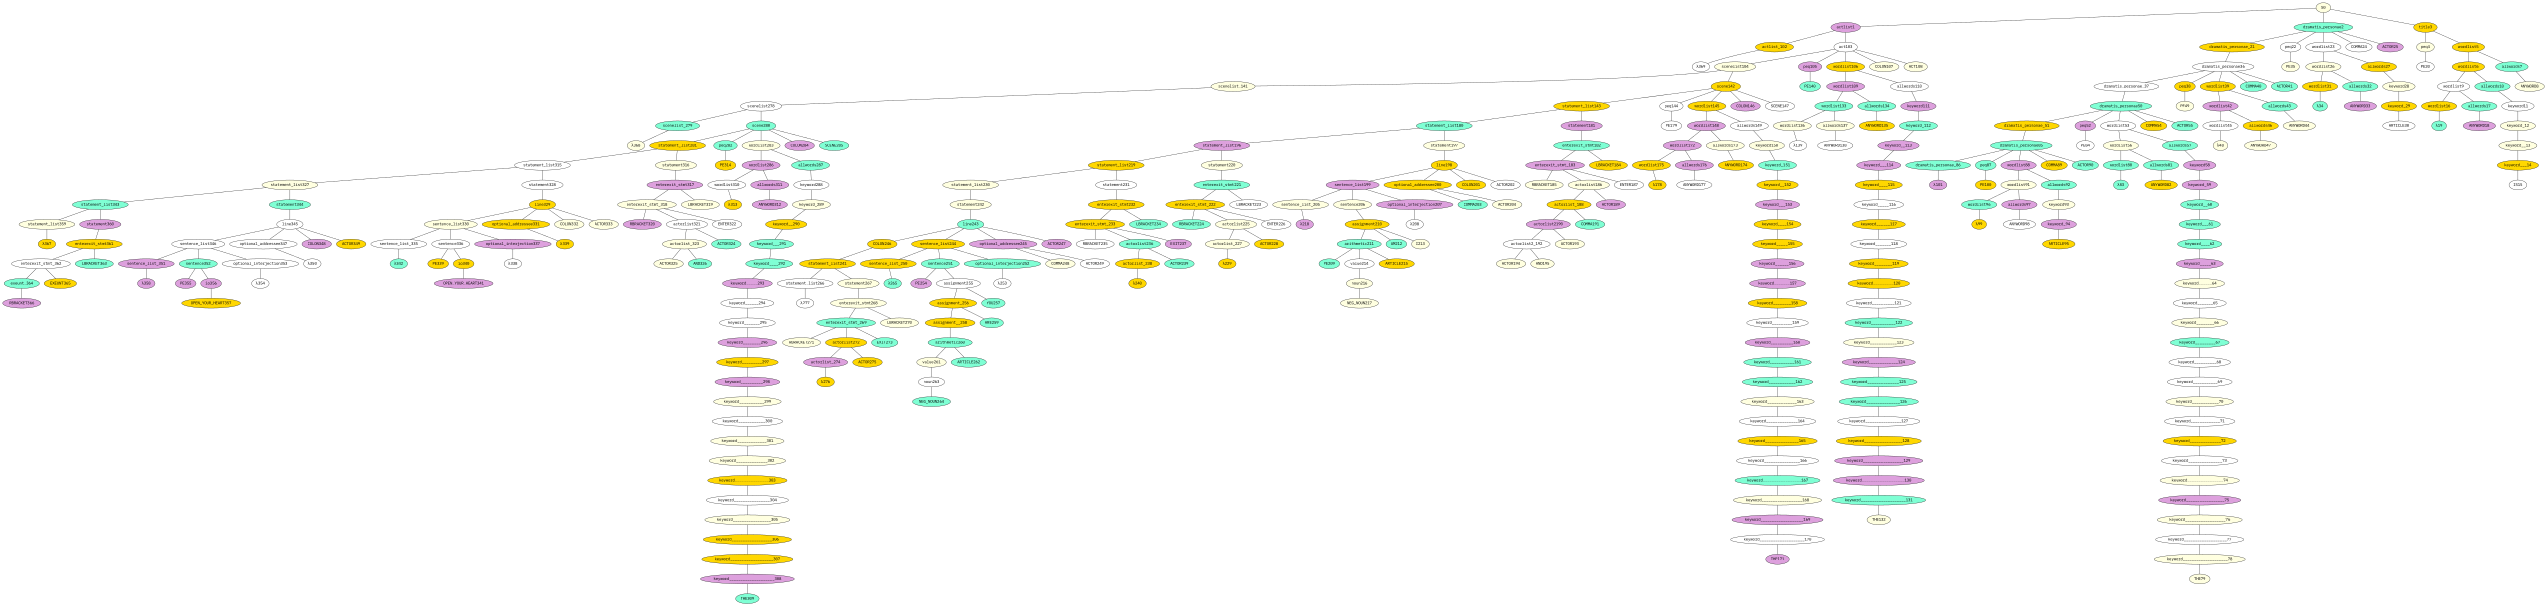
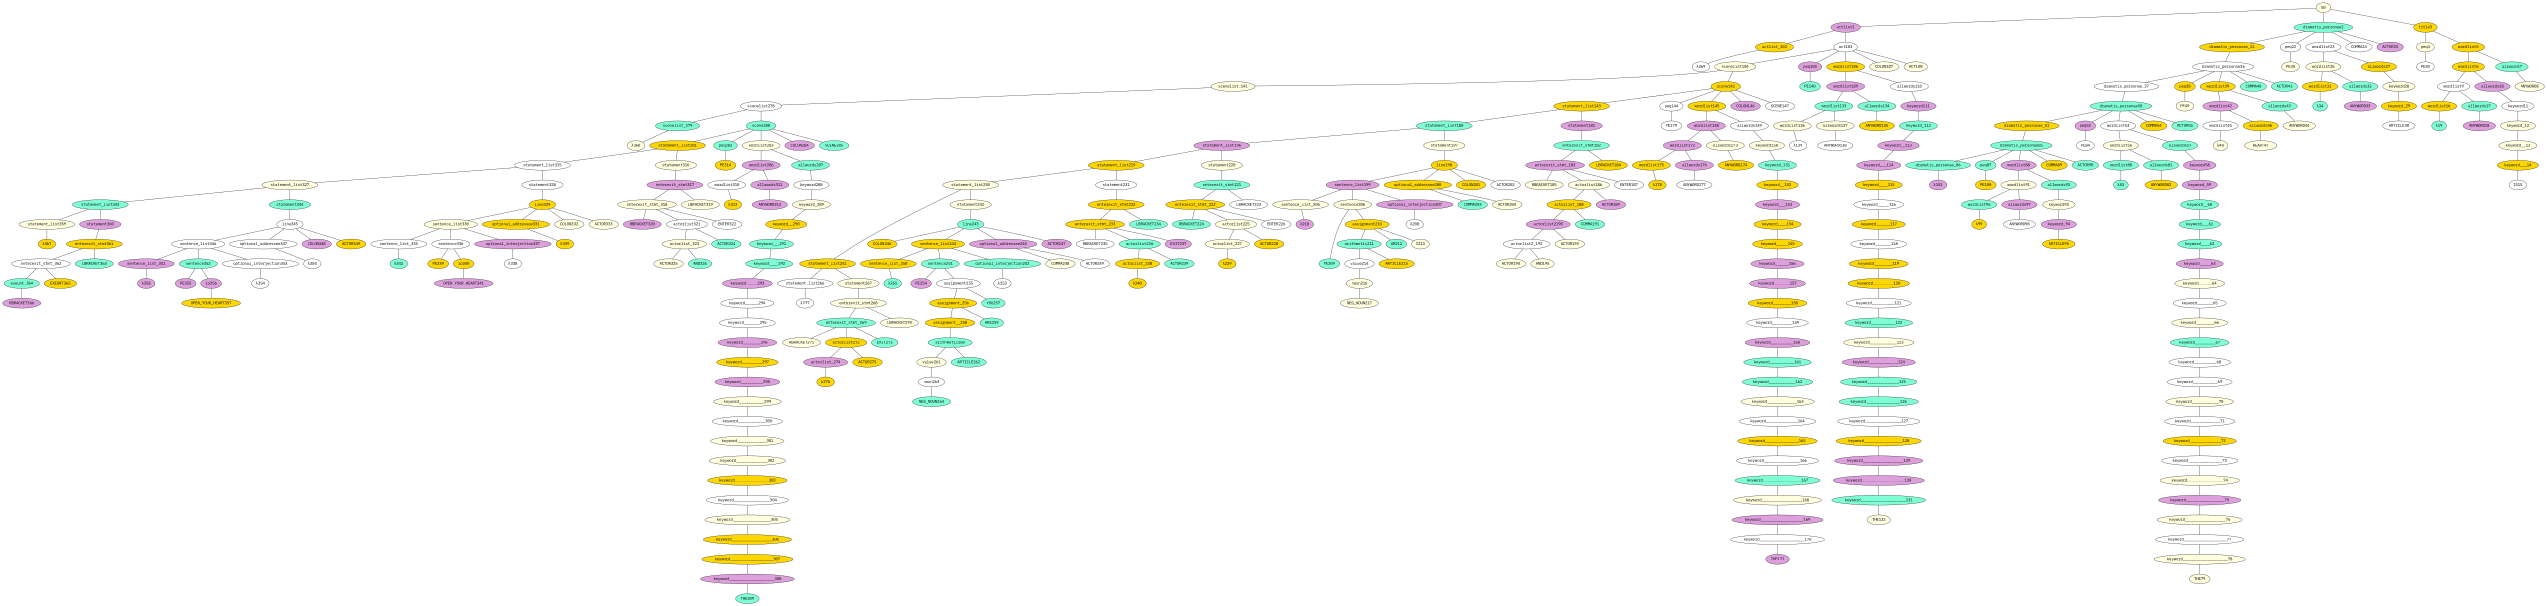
(2492, 86) -> (2492, 86)
(2261, 146) -> (2261, 146)
(856, 254) -> (896, 222)
(1344, 254) -> (1336, 233)
